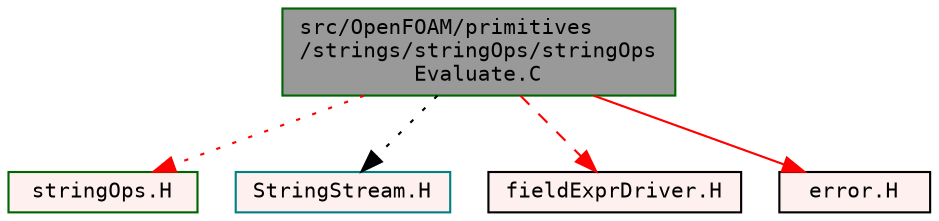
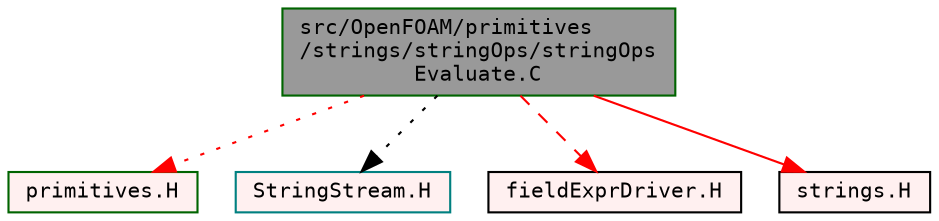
(103, 192) -> (103, 192)
(855, 192) -> (855, 192)
